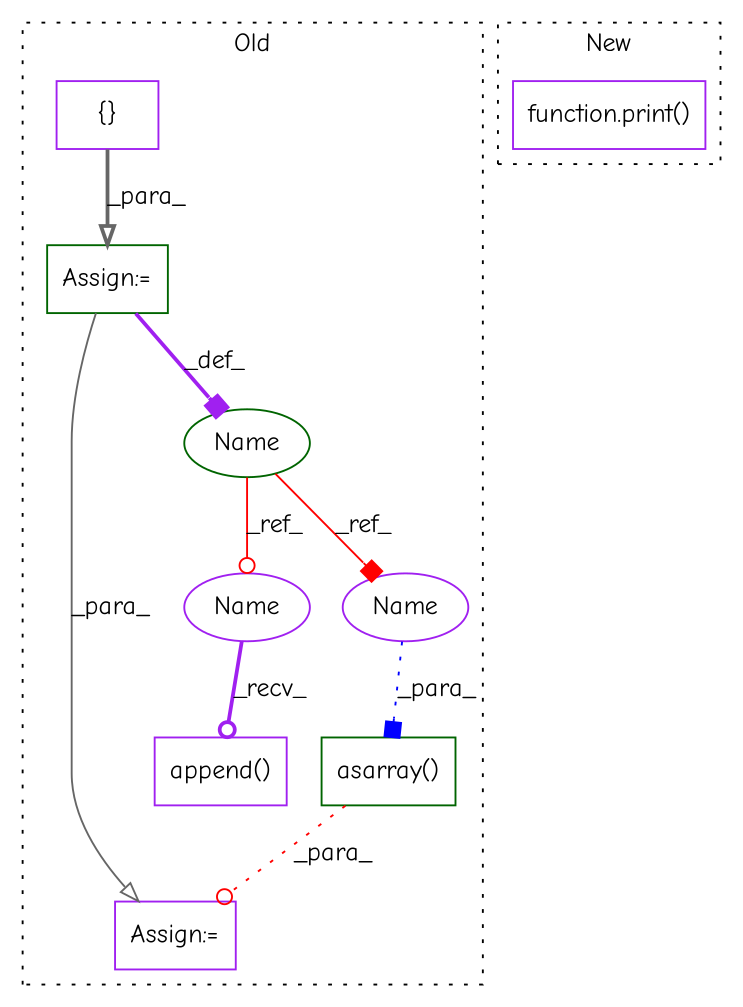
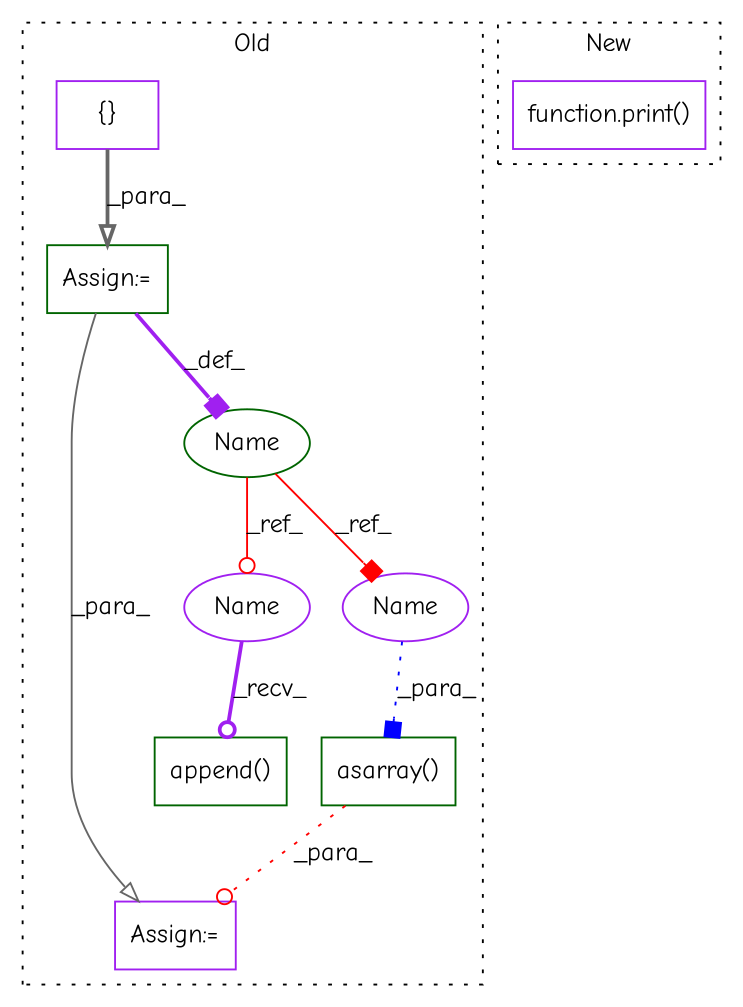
(221, 771) -> (221, 771)
